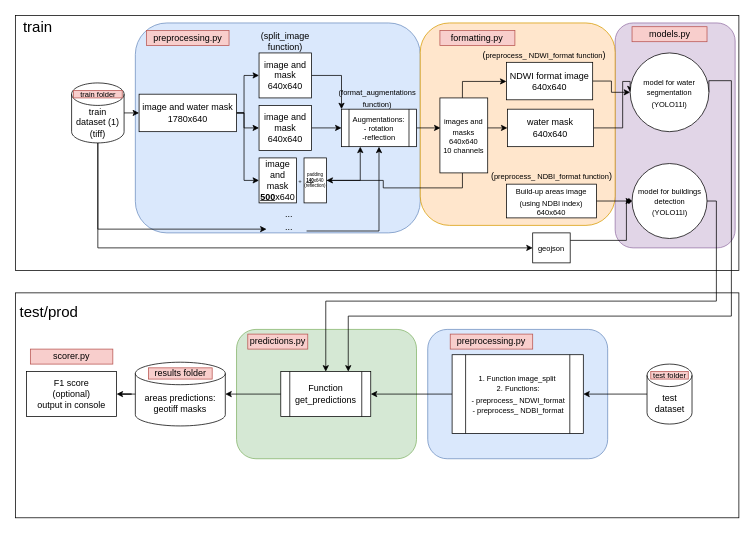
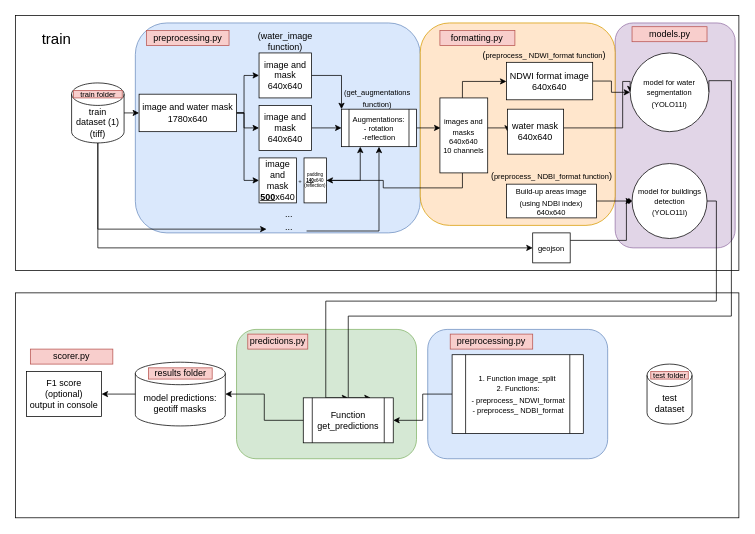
(38, 27) -> (57, 38)
(285, 42) -> (285, 42)
(378, 98) -> (378, 98)
(551, 128) -> (536, 132)
(49, 312) -> none
(72, 394) -> (64, 394)
(326, 394) -> (348, 420)
(590, 394) -> none
(180, 404) -> (180, 404)
